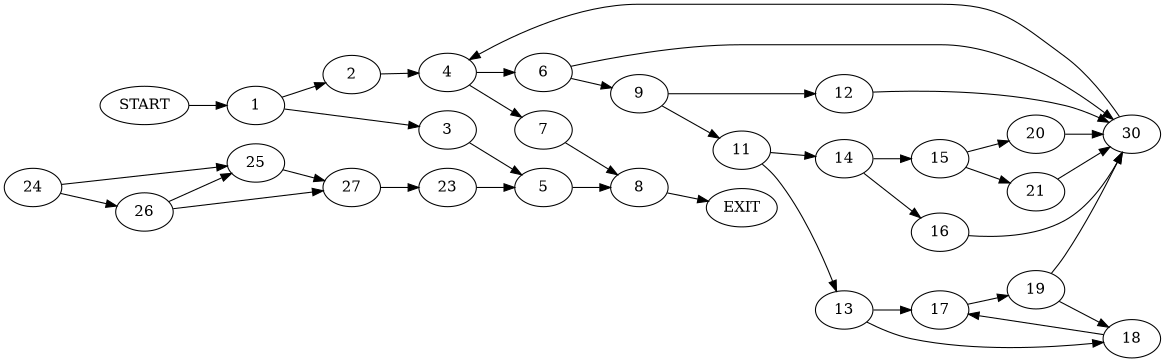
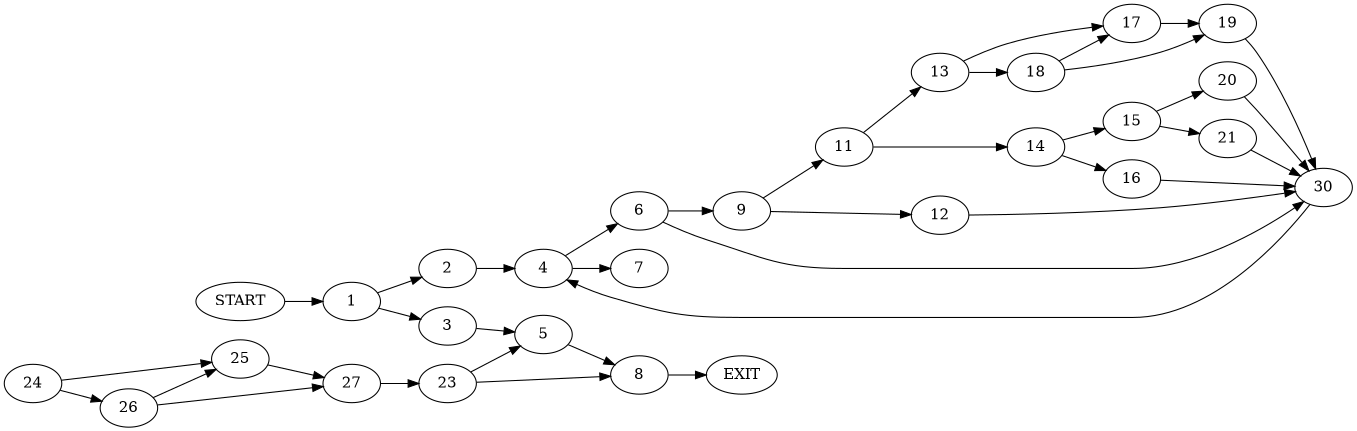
(587, 156) -> (538, 379)
(1079, 312) -> (1131, 60)
